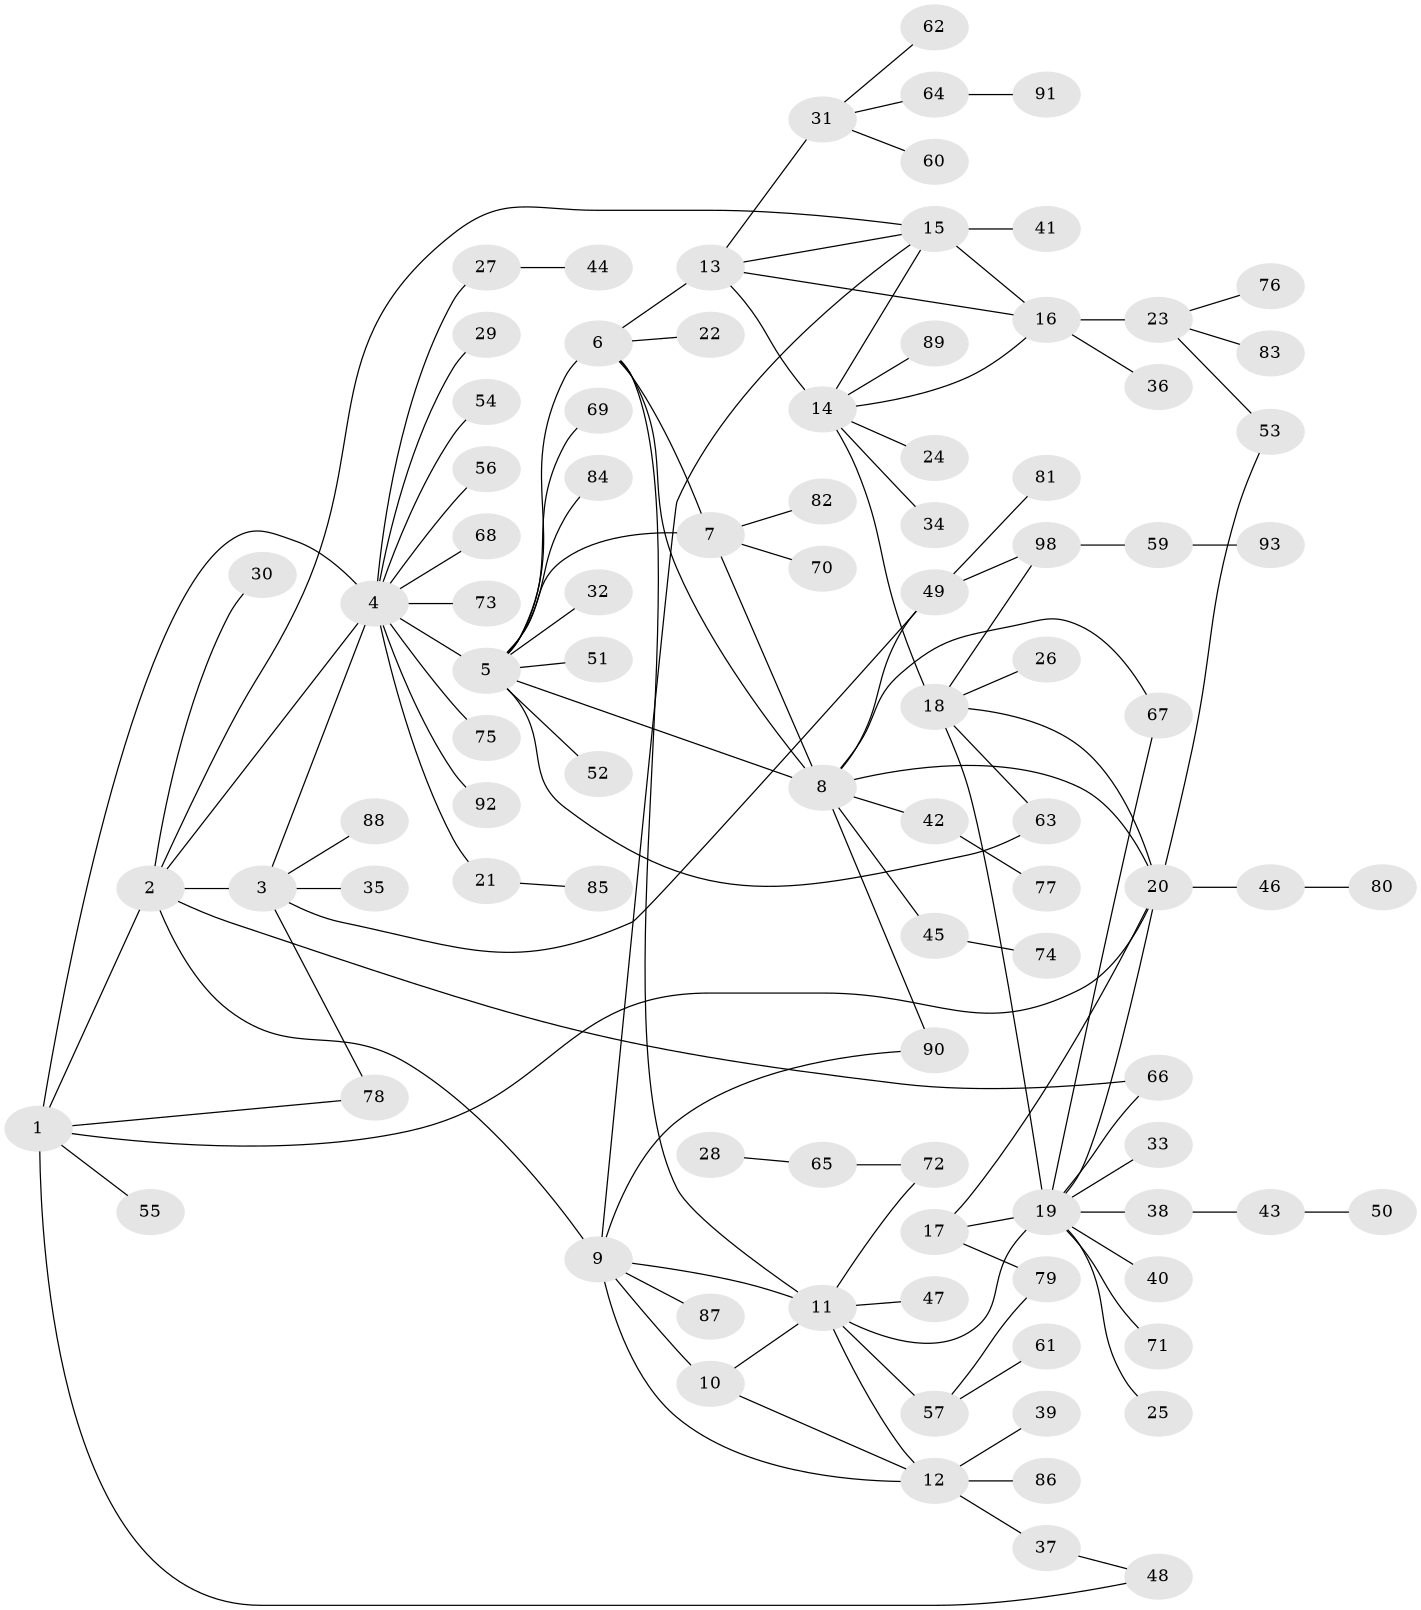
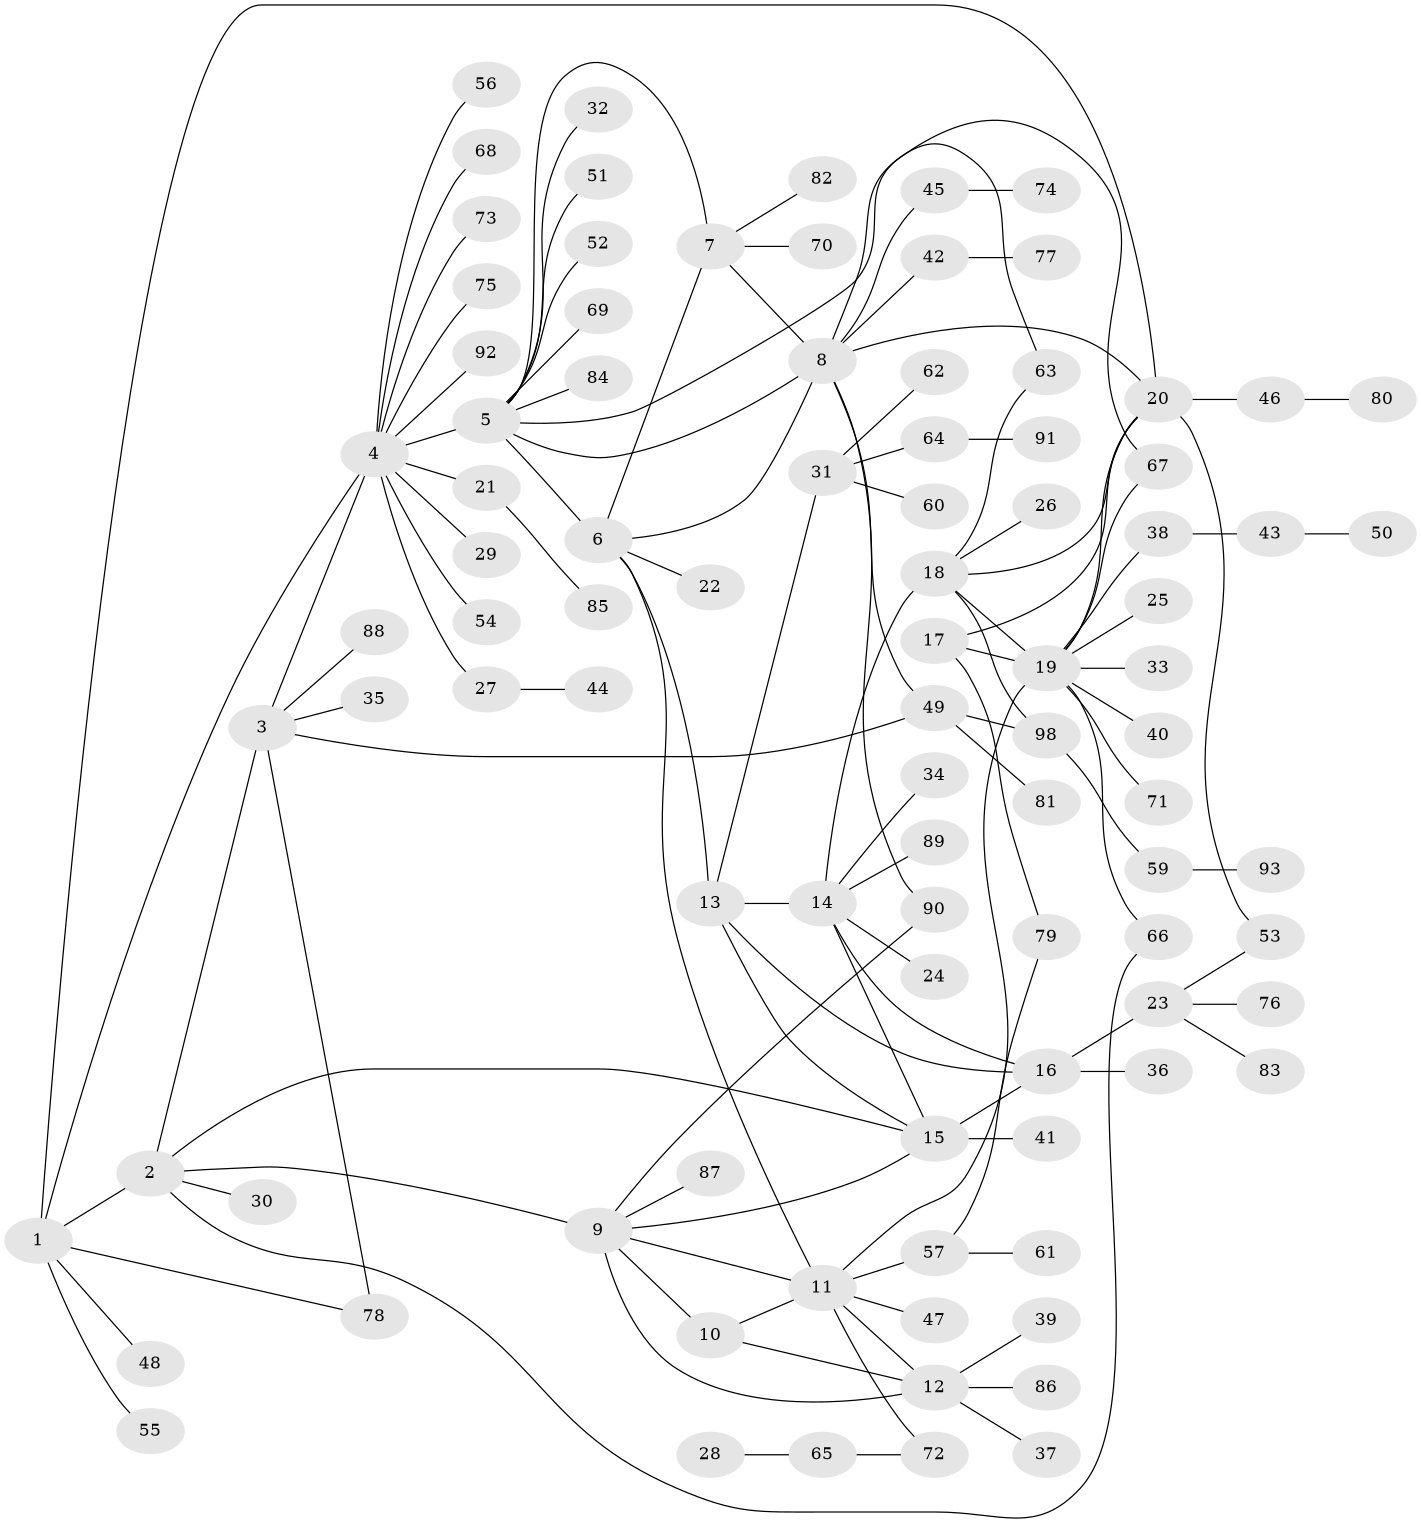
(263, 746) -> none
(1103, 1562) -> none
